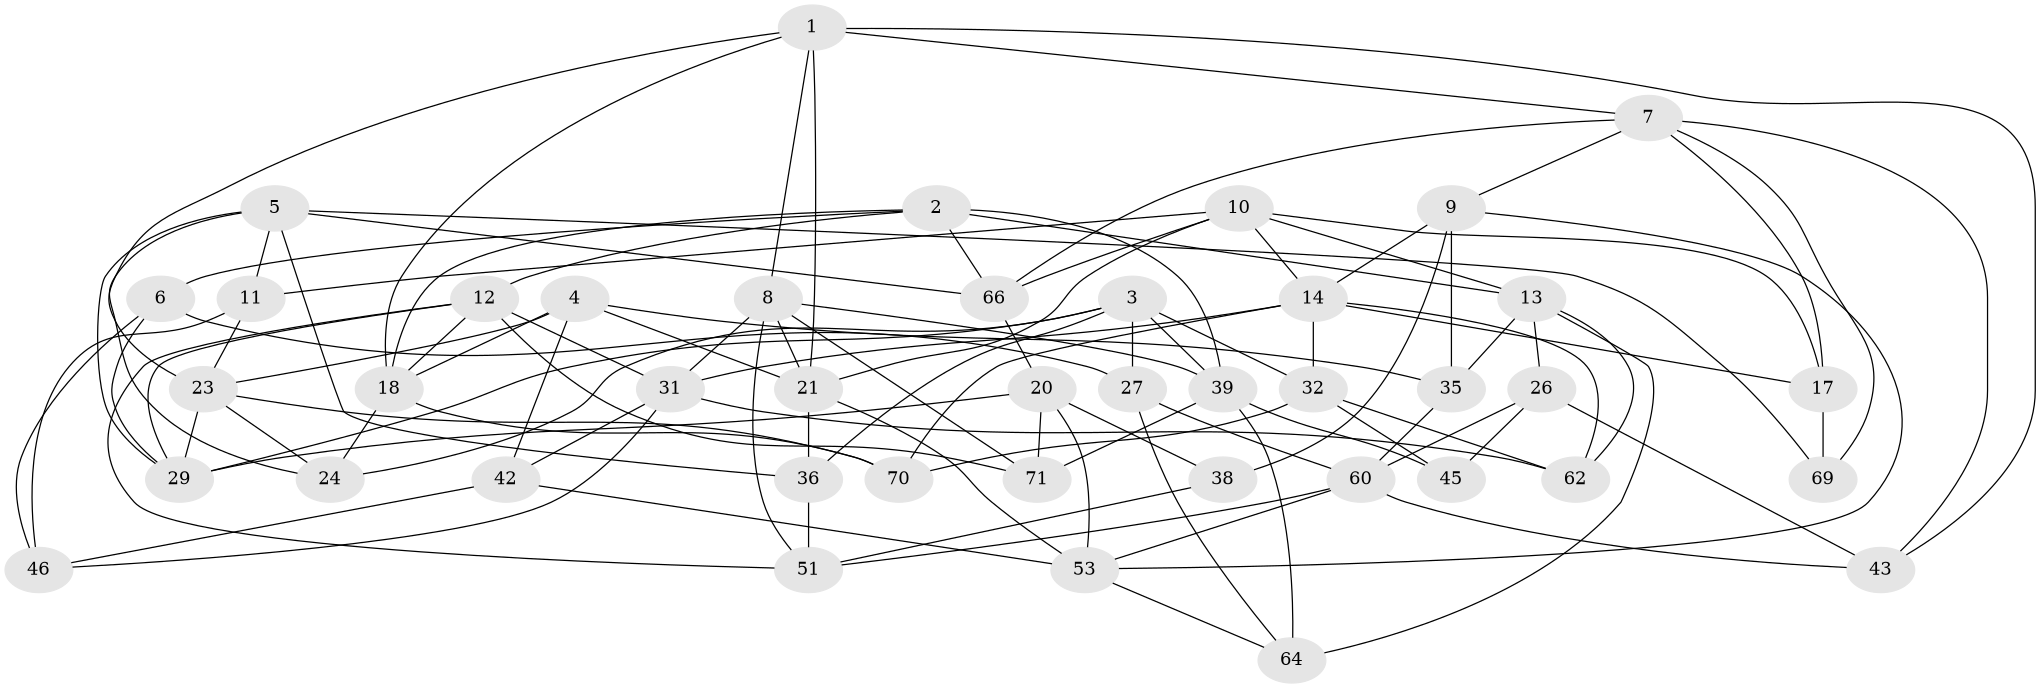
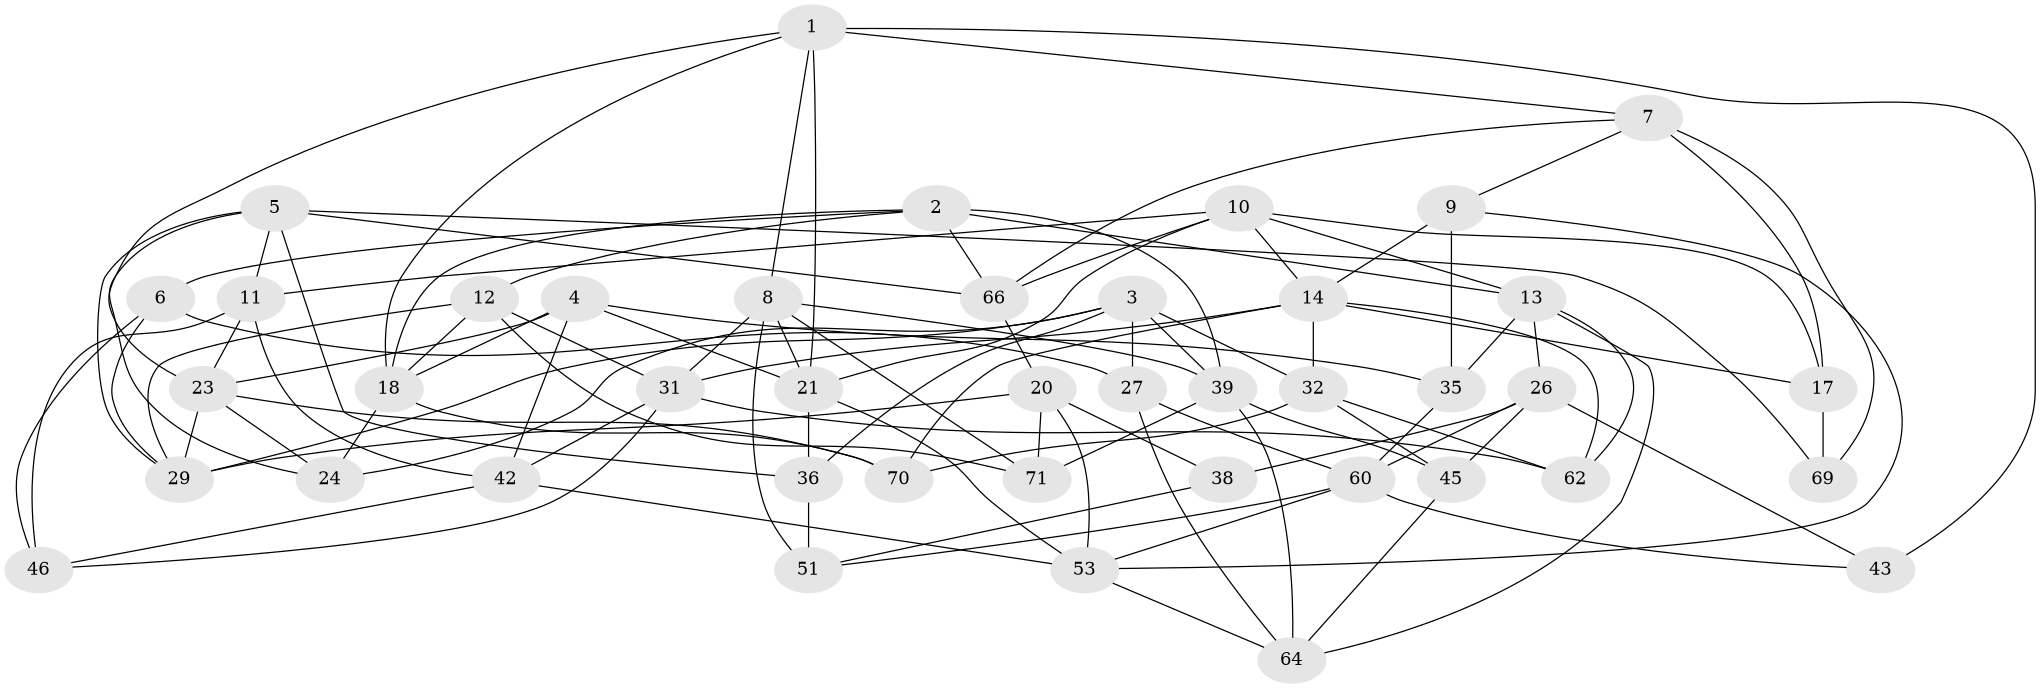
(1976, 248) -> none
(1384, 380) -> (1353, 448)
none -> (329, 431)
(192, 523) -> none
none -> (1368, 574)
